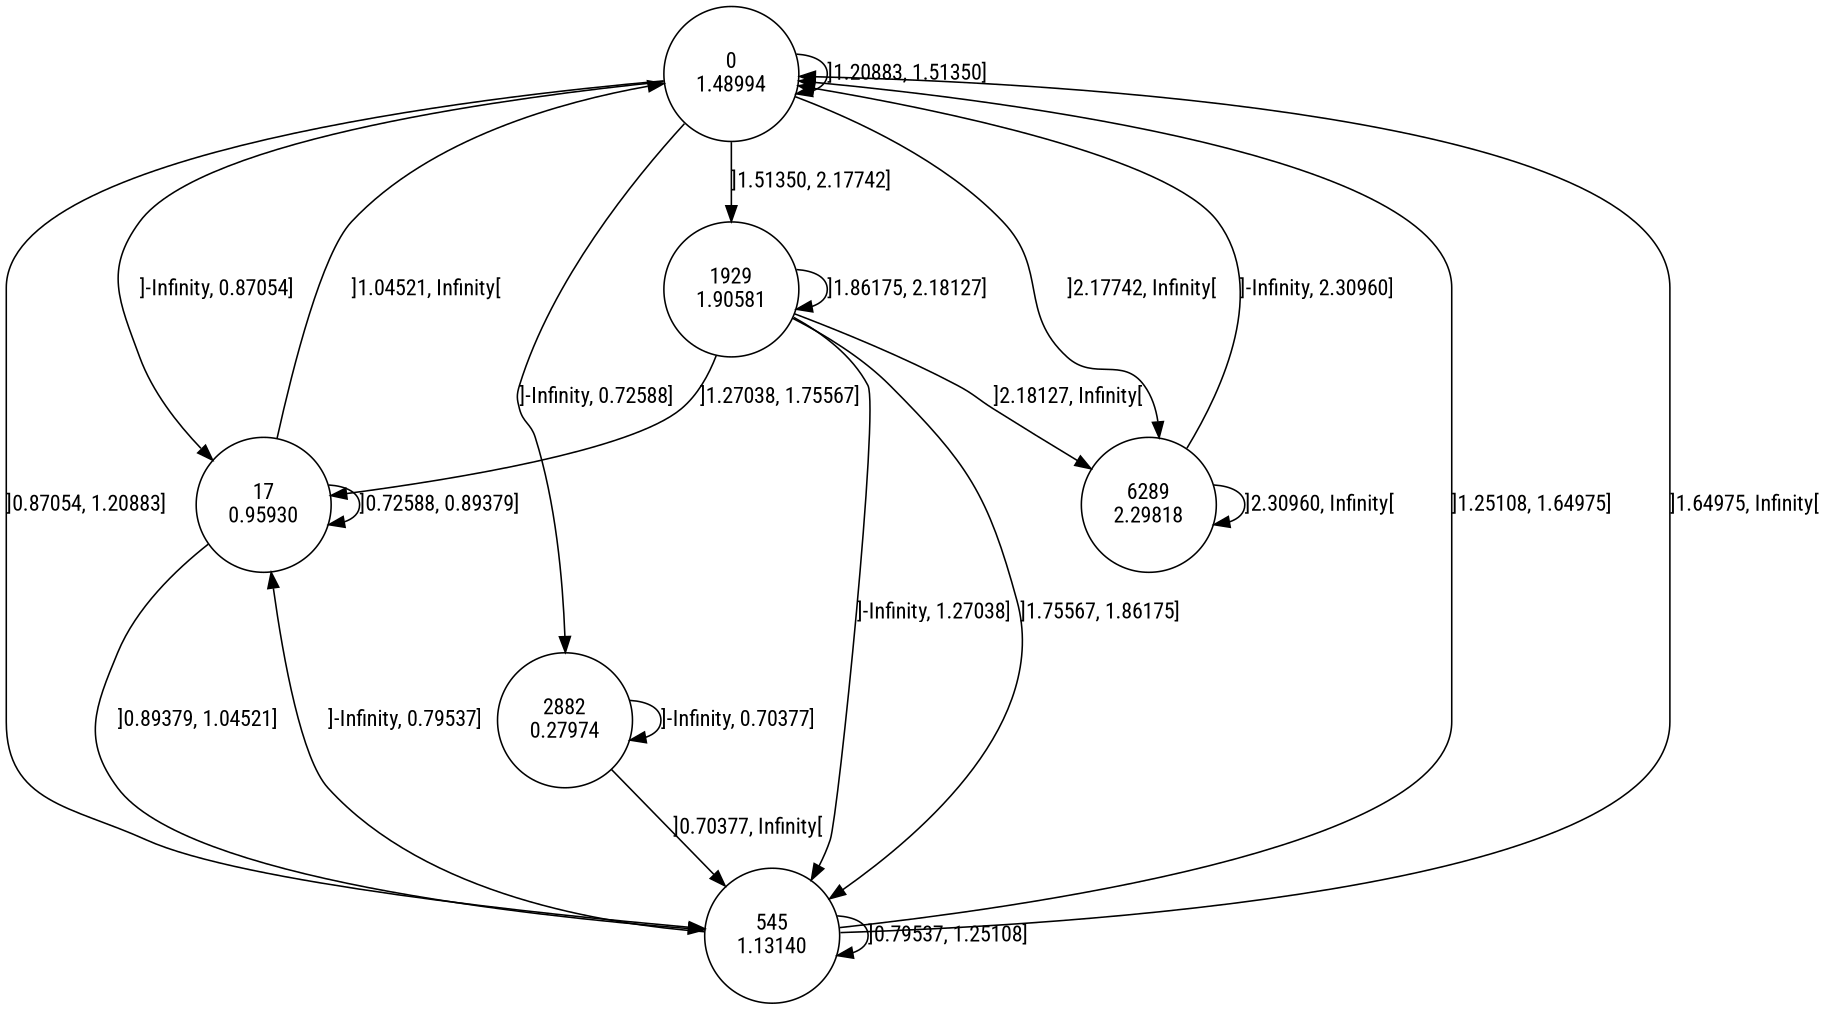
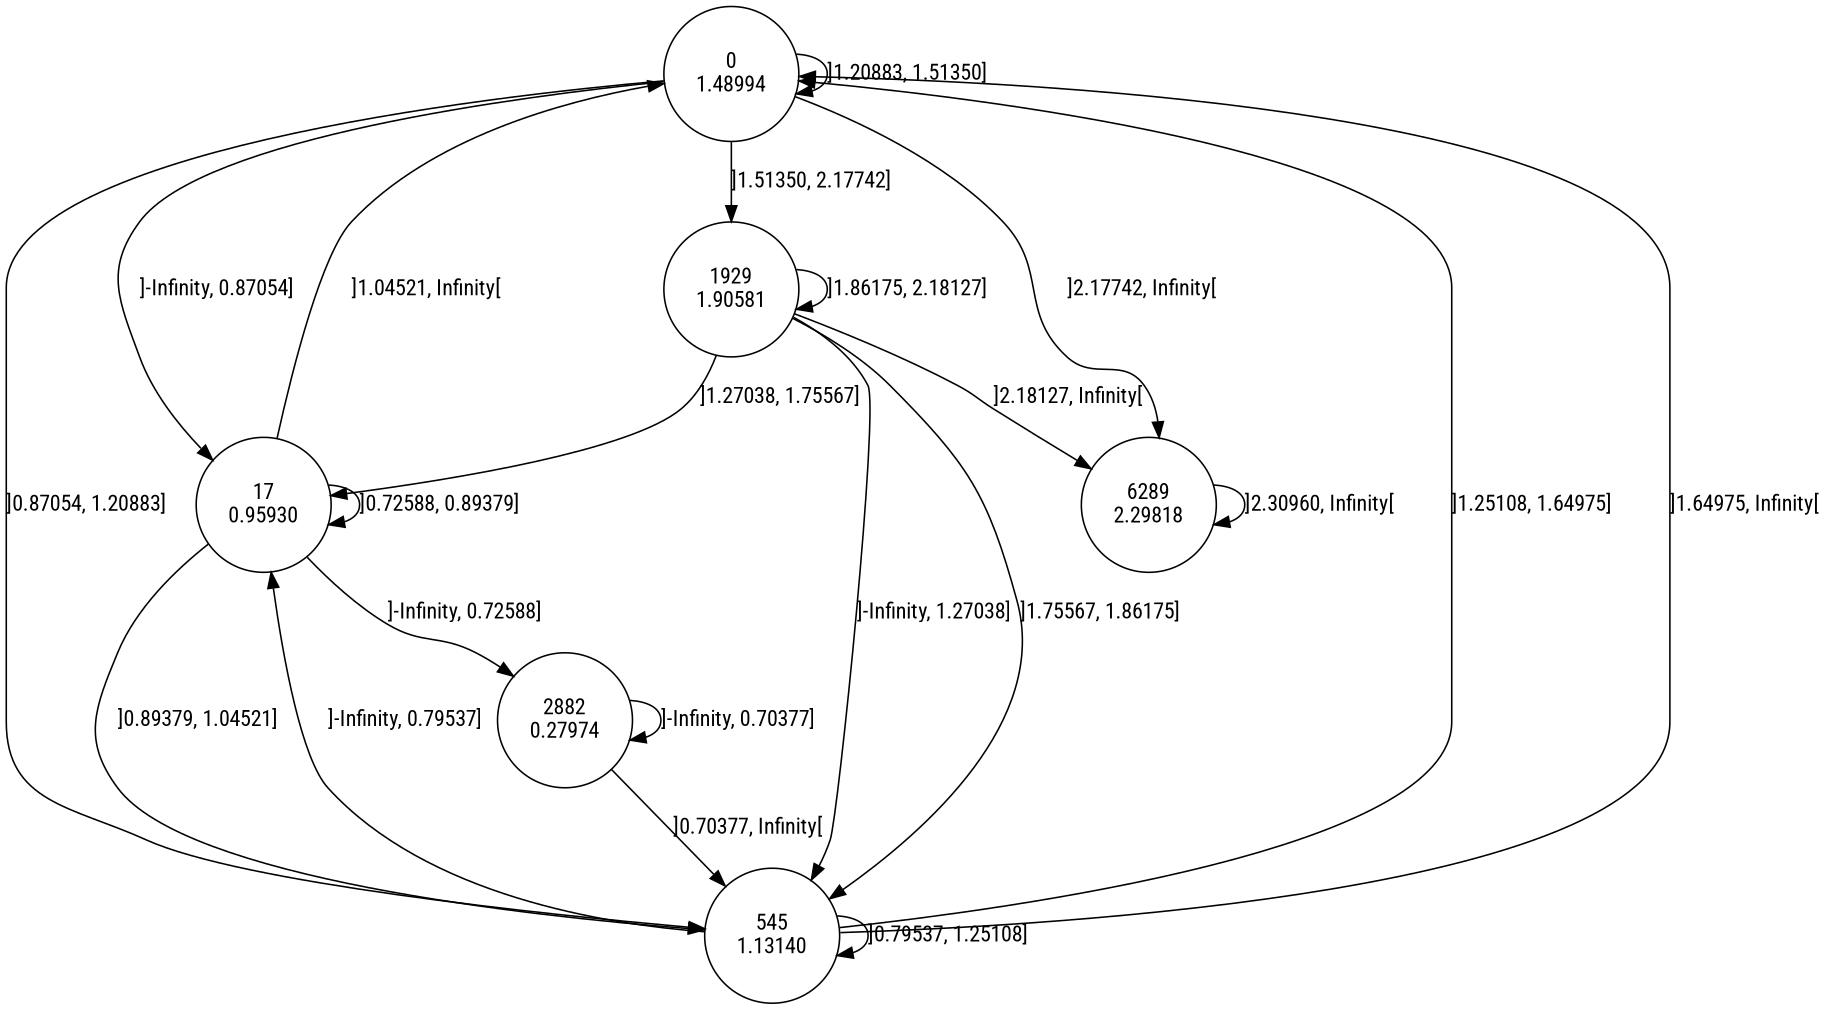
(1139, 171) -> none
(529, 360) -> (395, 628)
